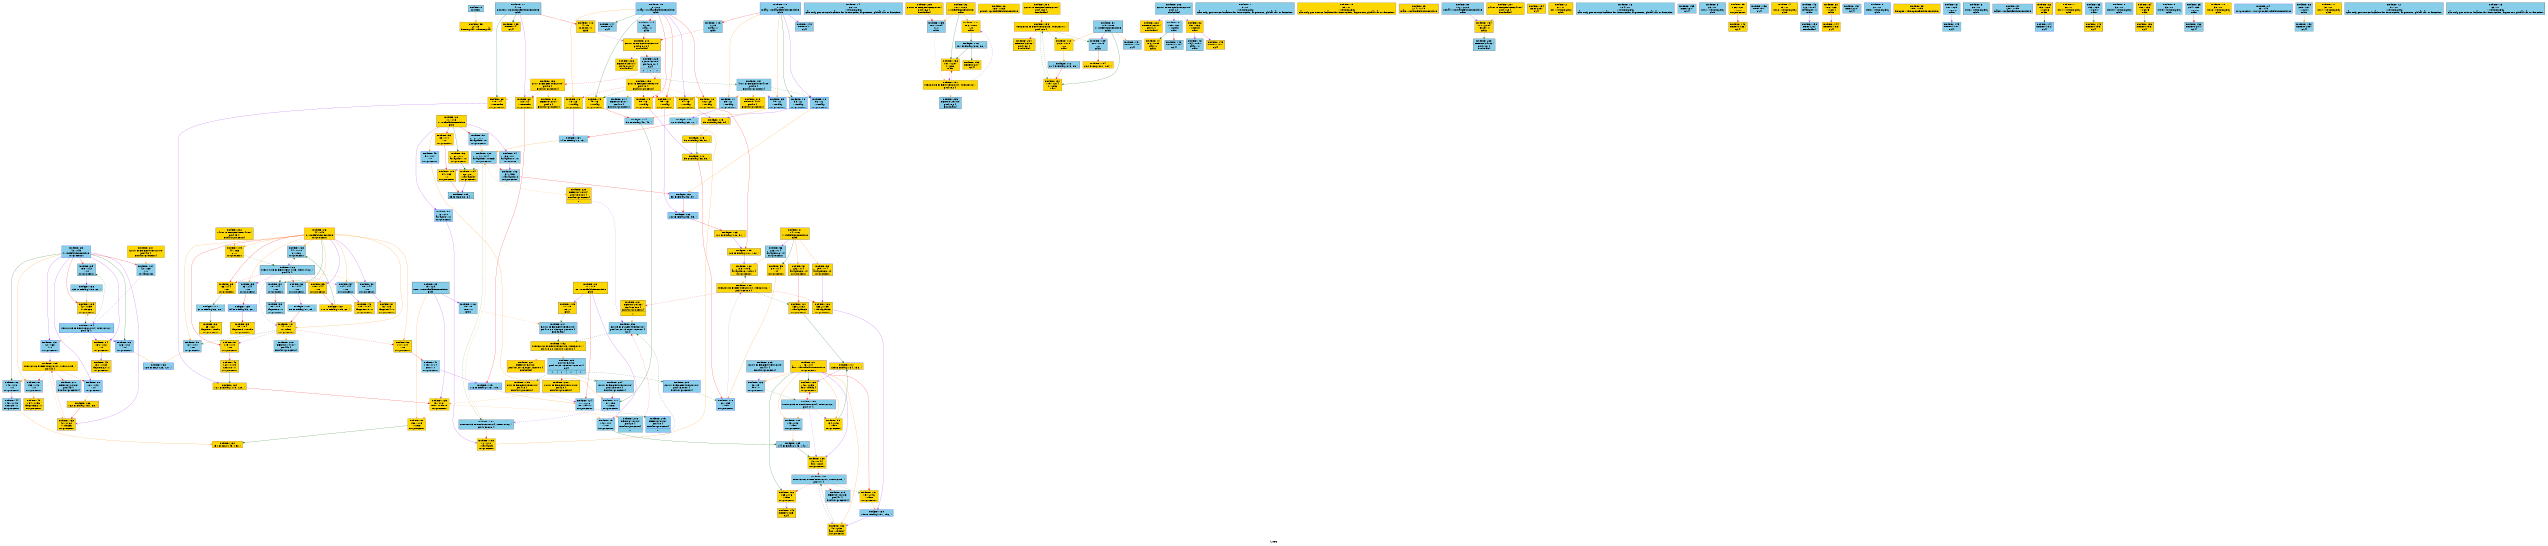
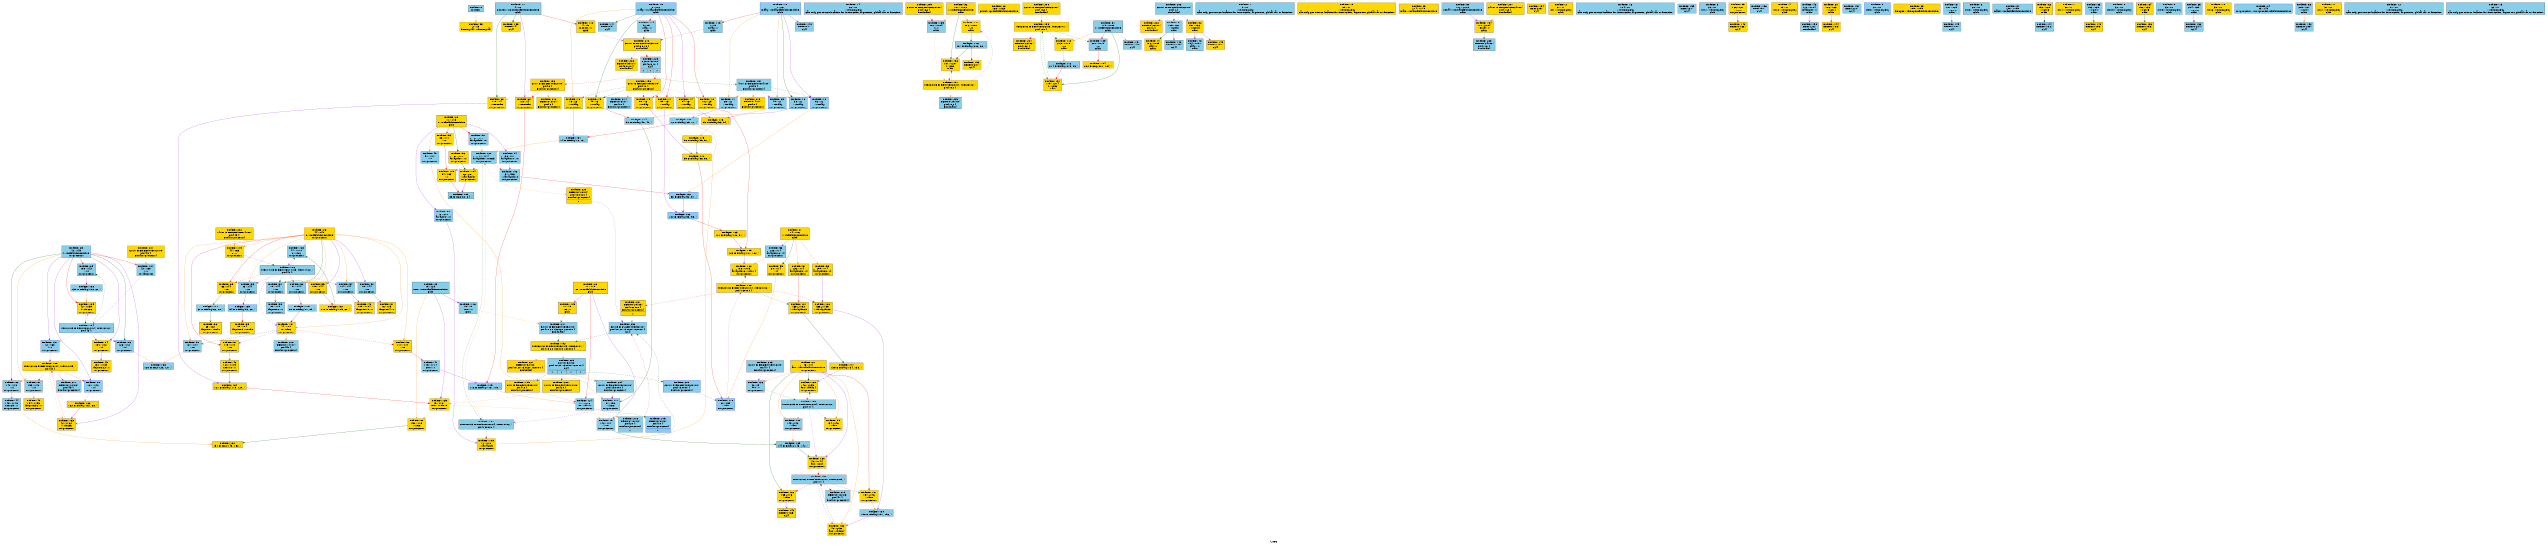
(510, 161) -> (510, 161)
(847, 395) -> none
